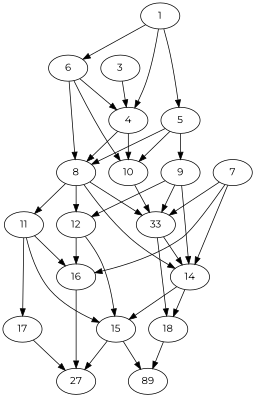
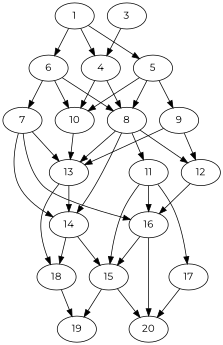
(96, 92) -> (37, 91)
(185, 221) -> none
(156, 225) -> (69, 173)
(103, 265) -> (131, 248)
(76, 381) -> (149, 329)
(148, 381) -> (77, 329)
